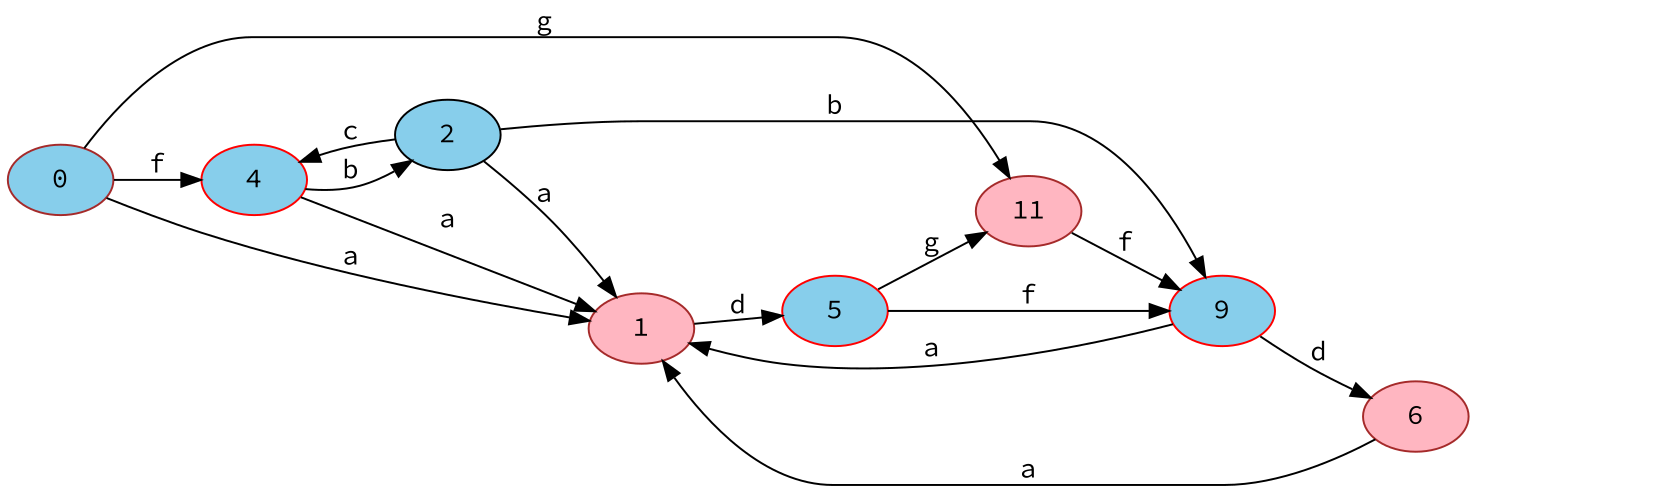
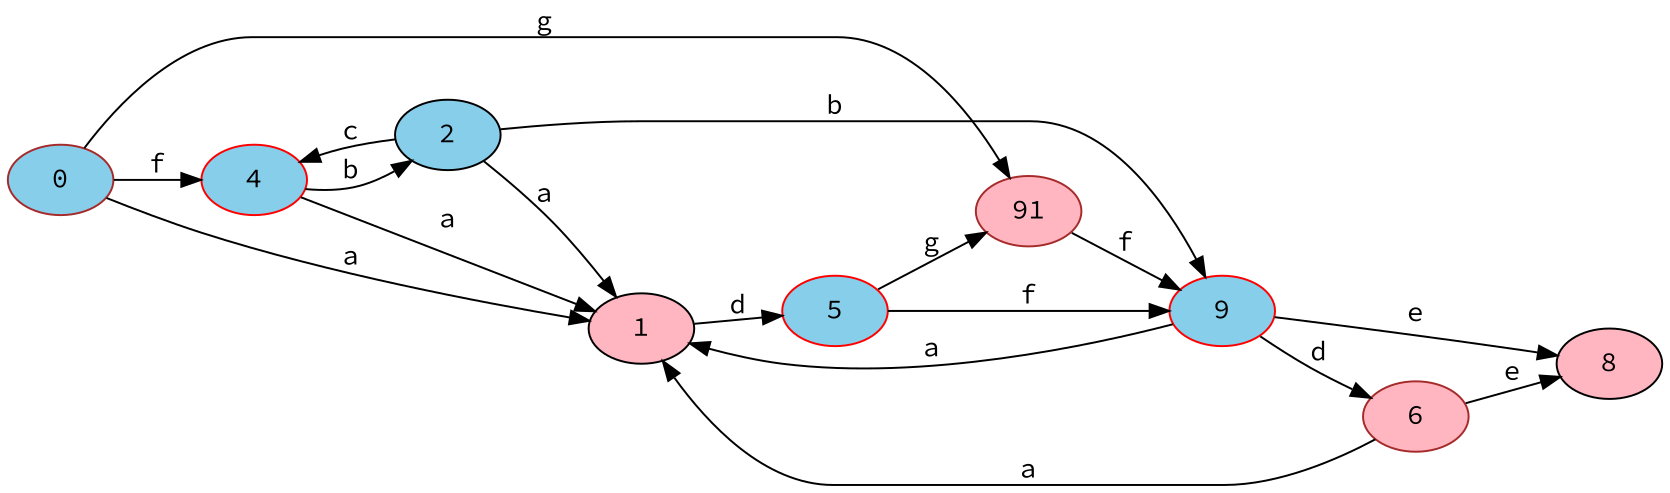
(1029, 211) -> (1029, 211)
(641, 329) -> (641, 329)
none -> (1609, 364)
